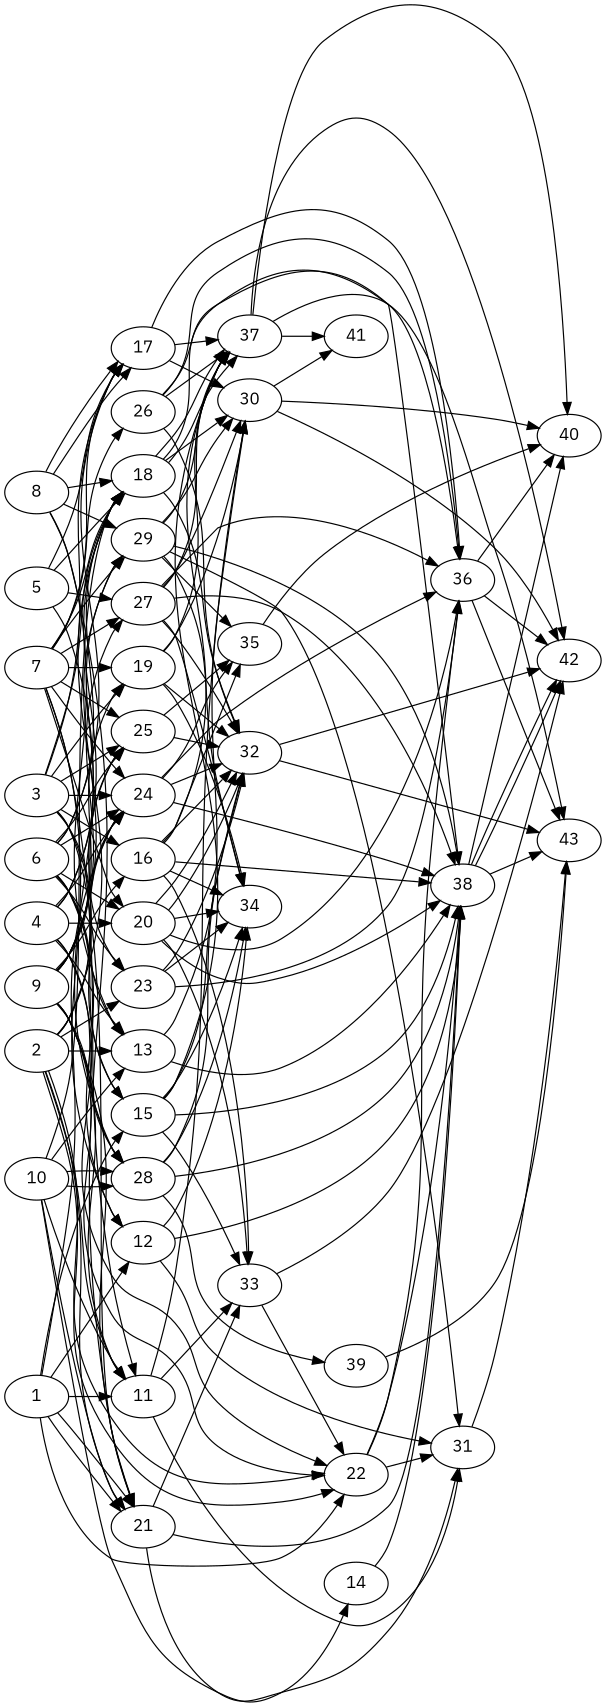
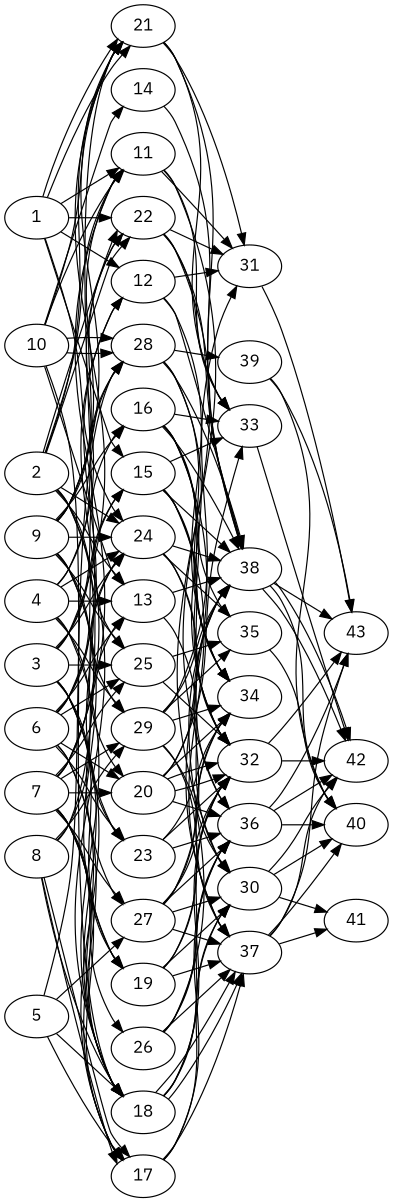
none -> (305, 577)
(300, 1374) -> (196, 316)
